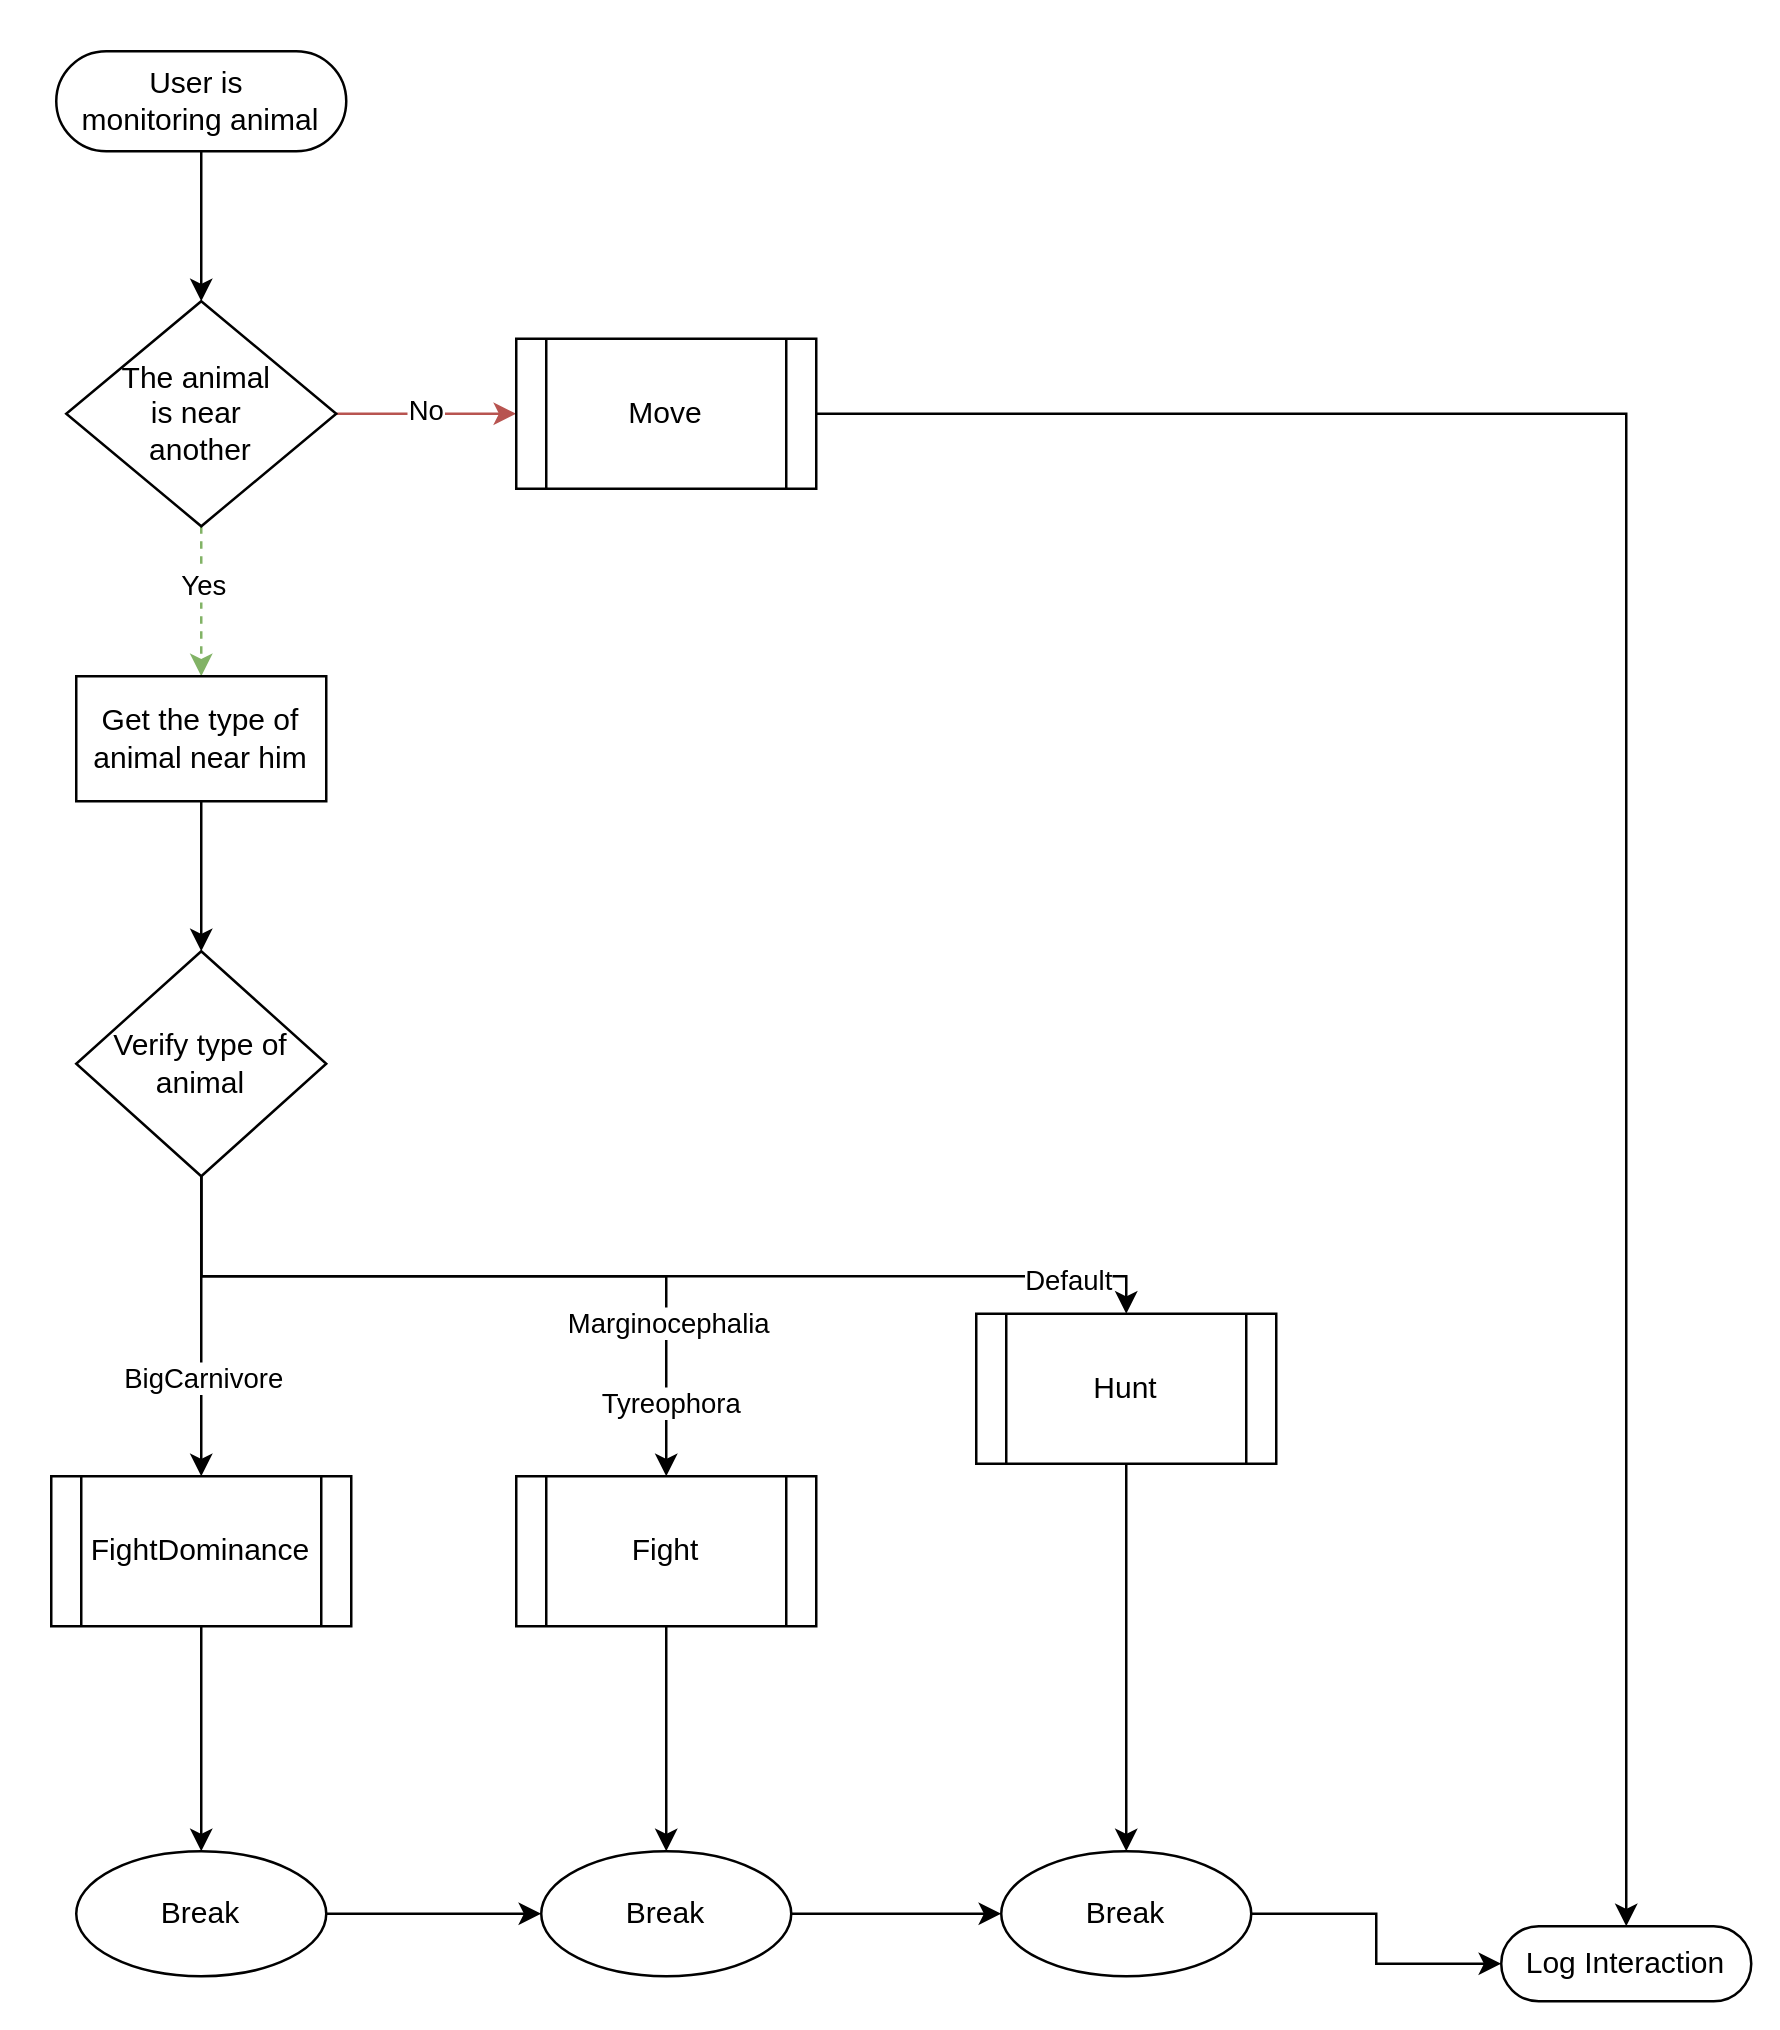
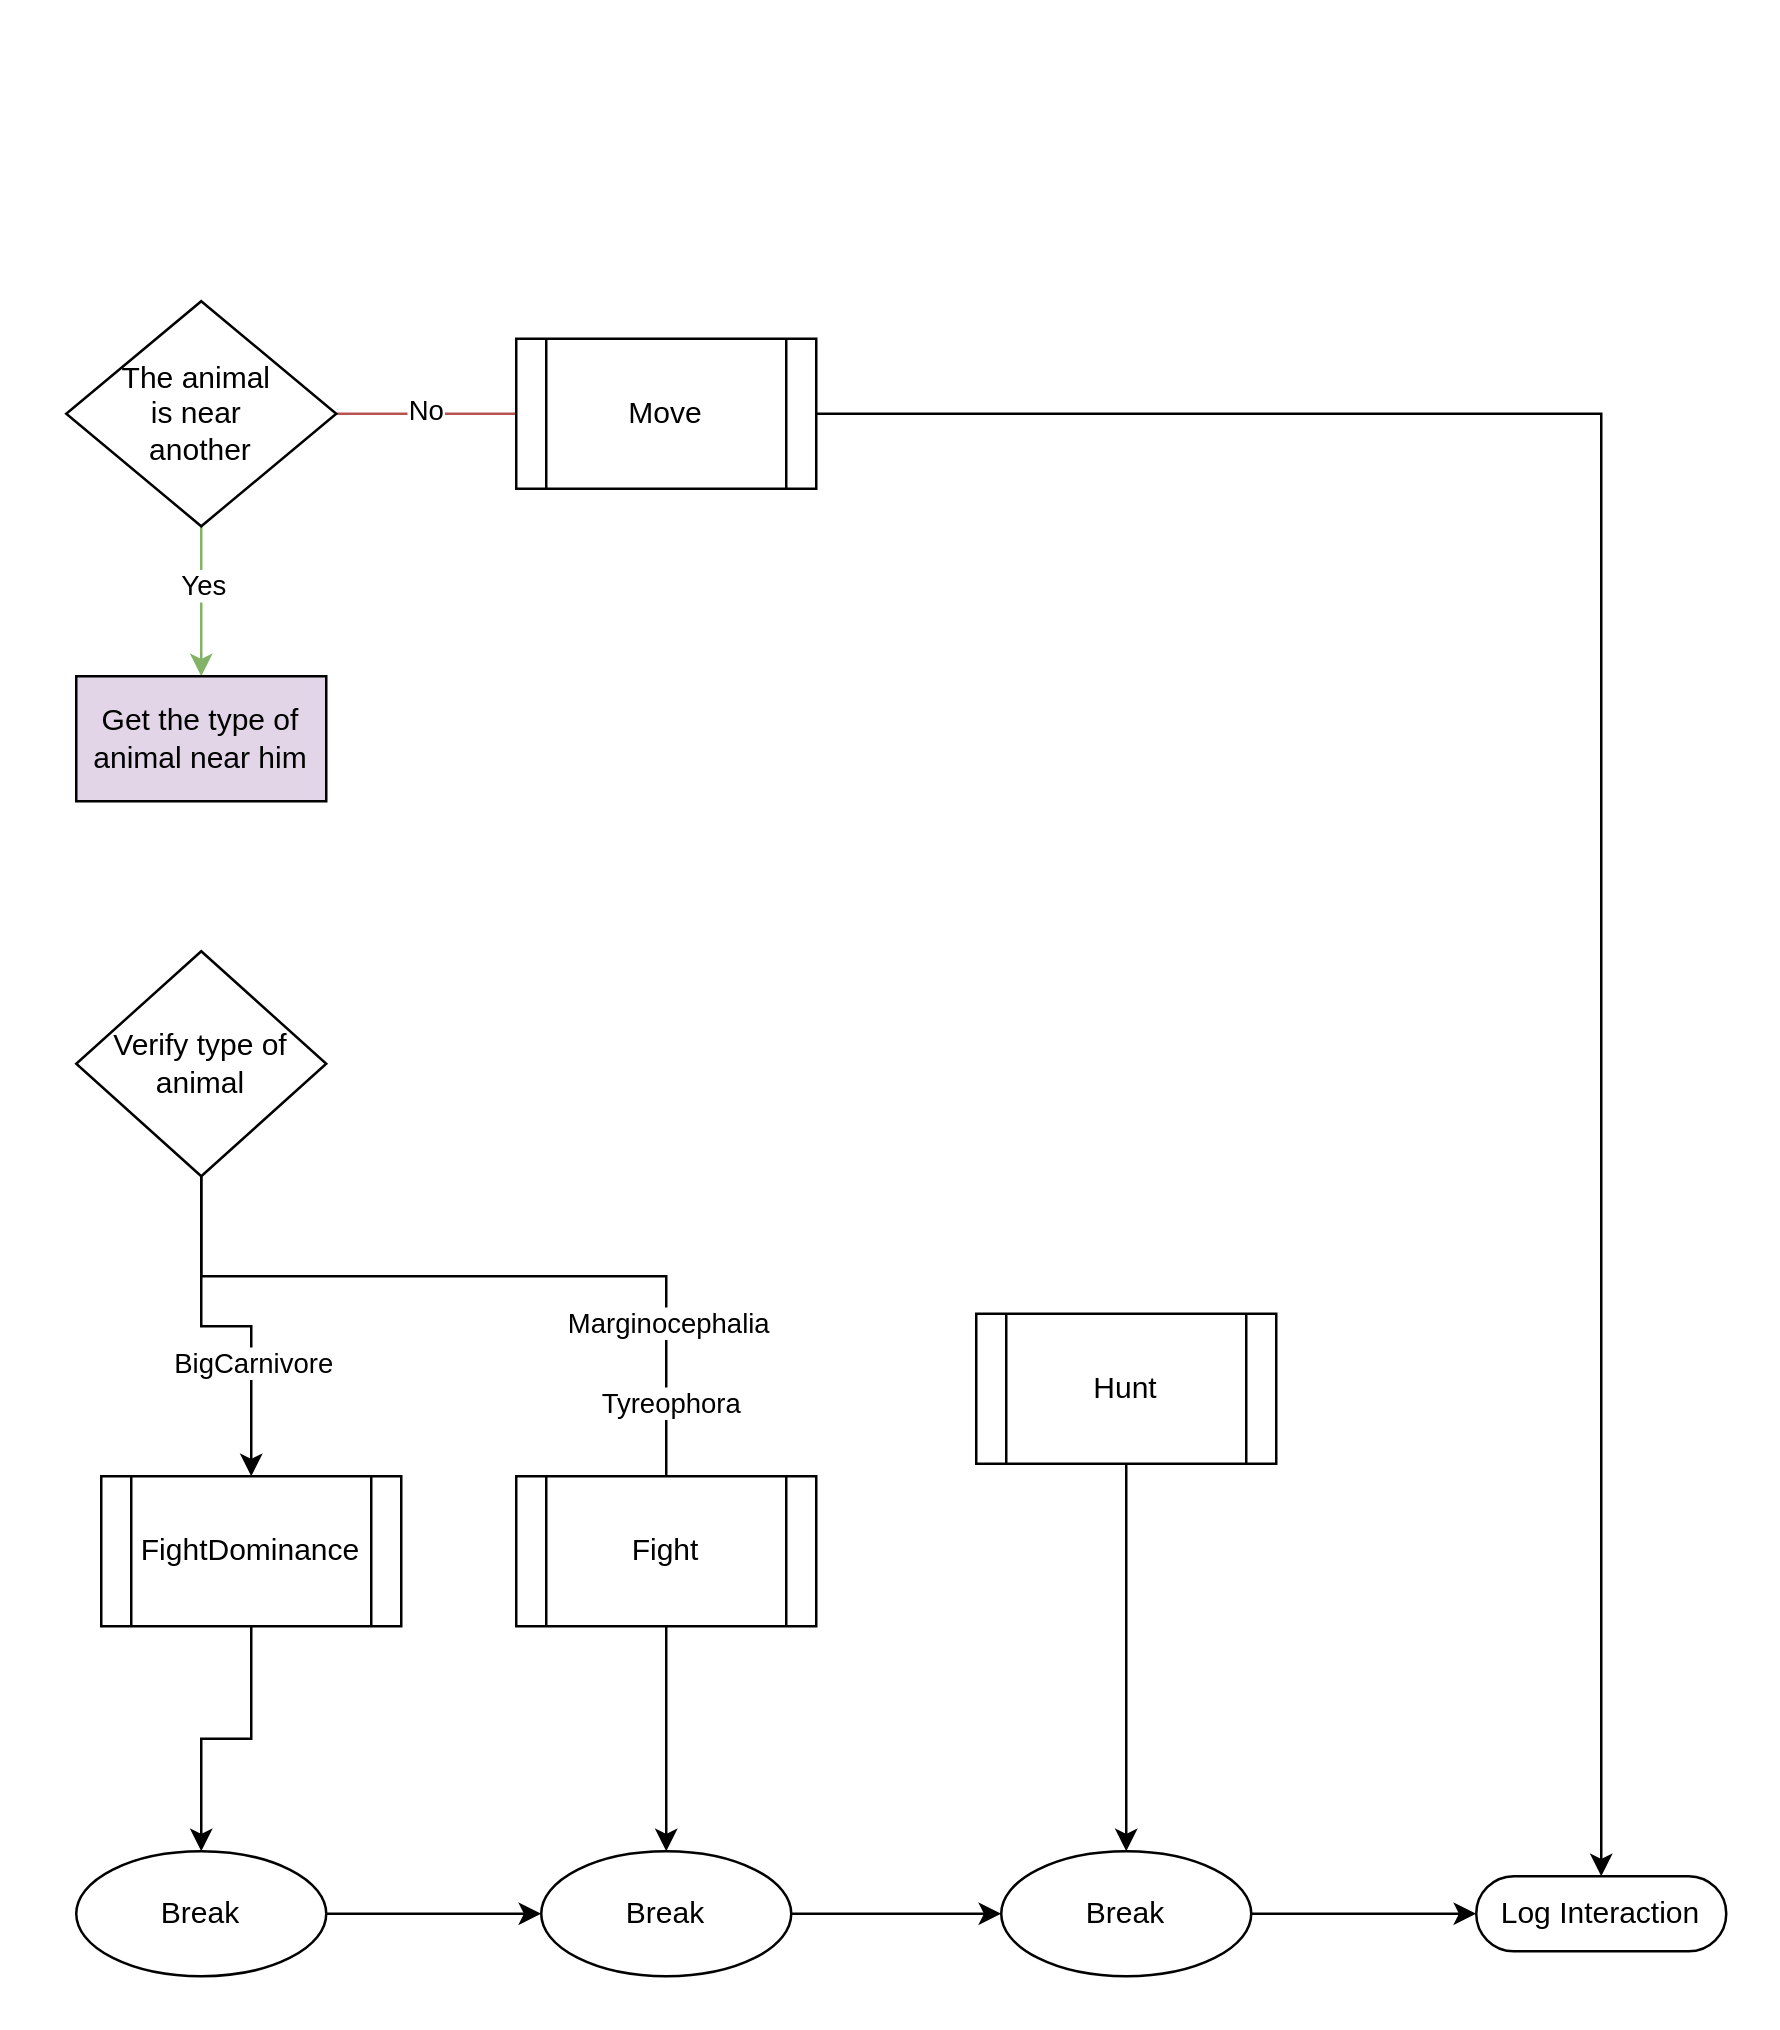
(201, 101) -> none
(201, 218) -> none
(498, 414) -> (504, 414)
(201, 632) -> (201, 632)
(201, 739) -> (201, 739)
(201, 868) -> none
(909, 1276) -> none
(666, 1458) -> (666, 1465)
(201, 1551) -> (251, 1551)
(1626, 1964) -> (1601, 1914)
